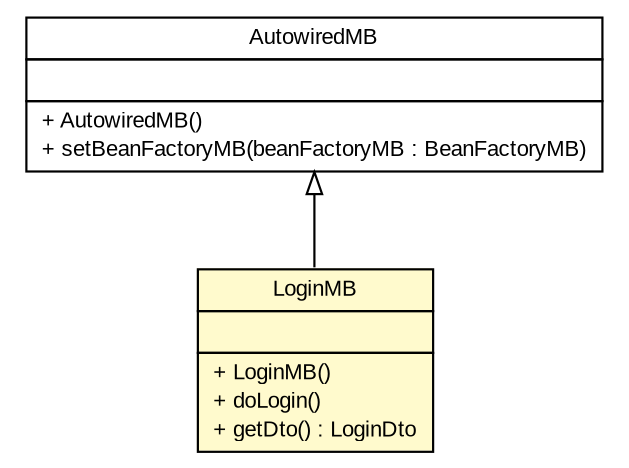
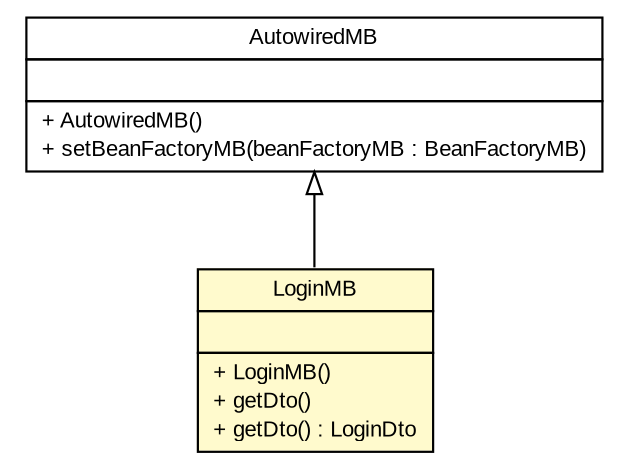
(267, 401) -> (263, 401)
